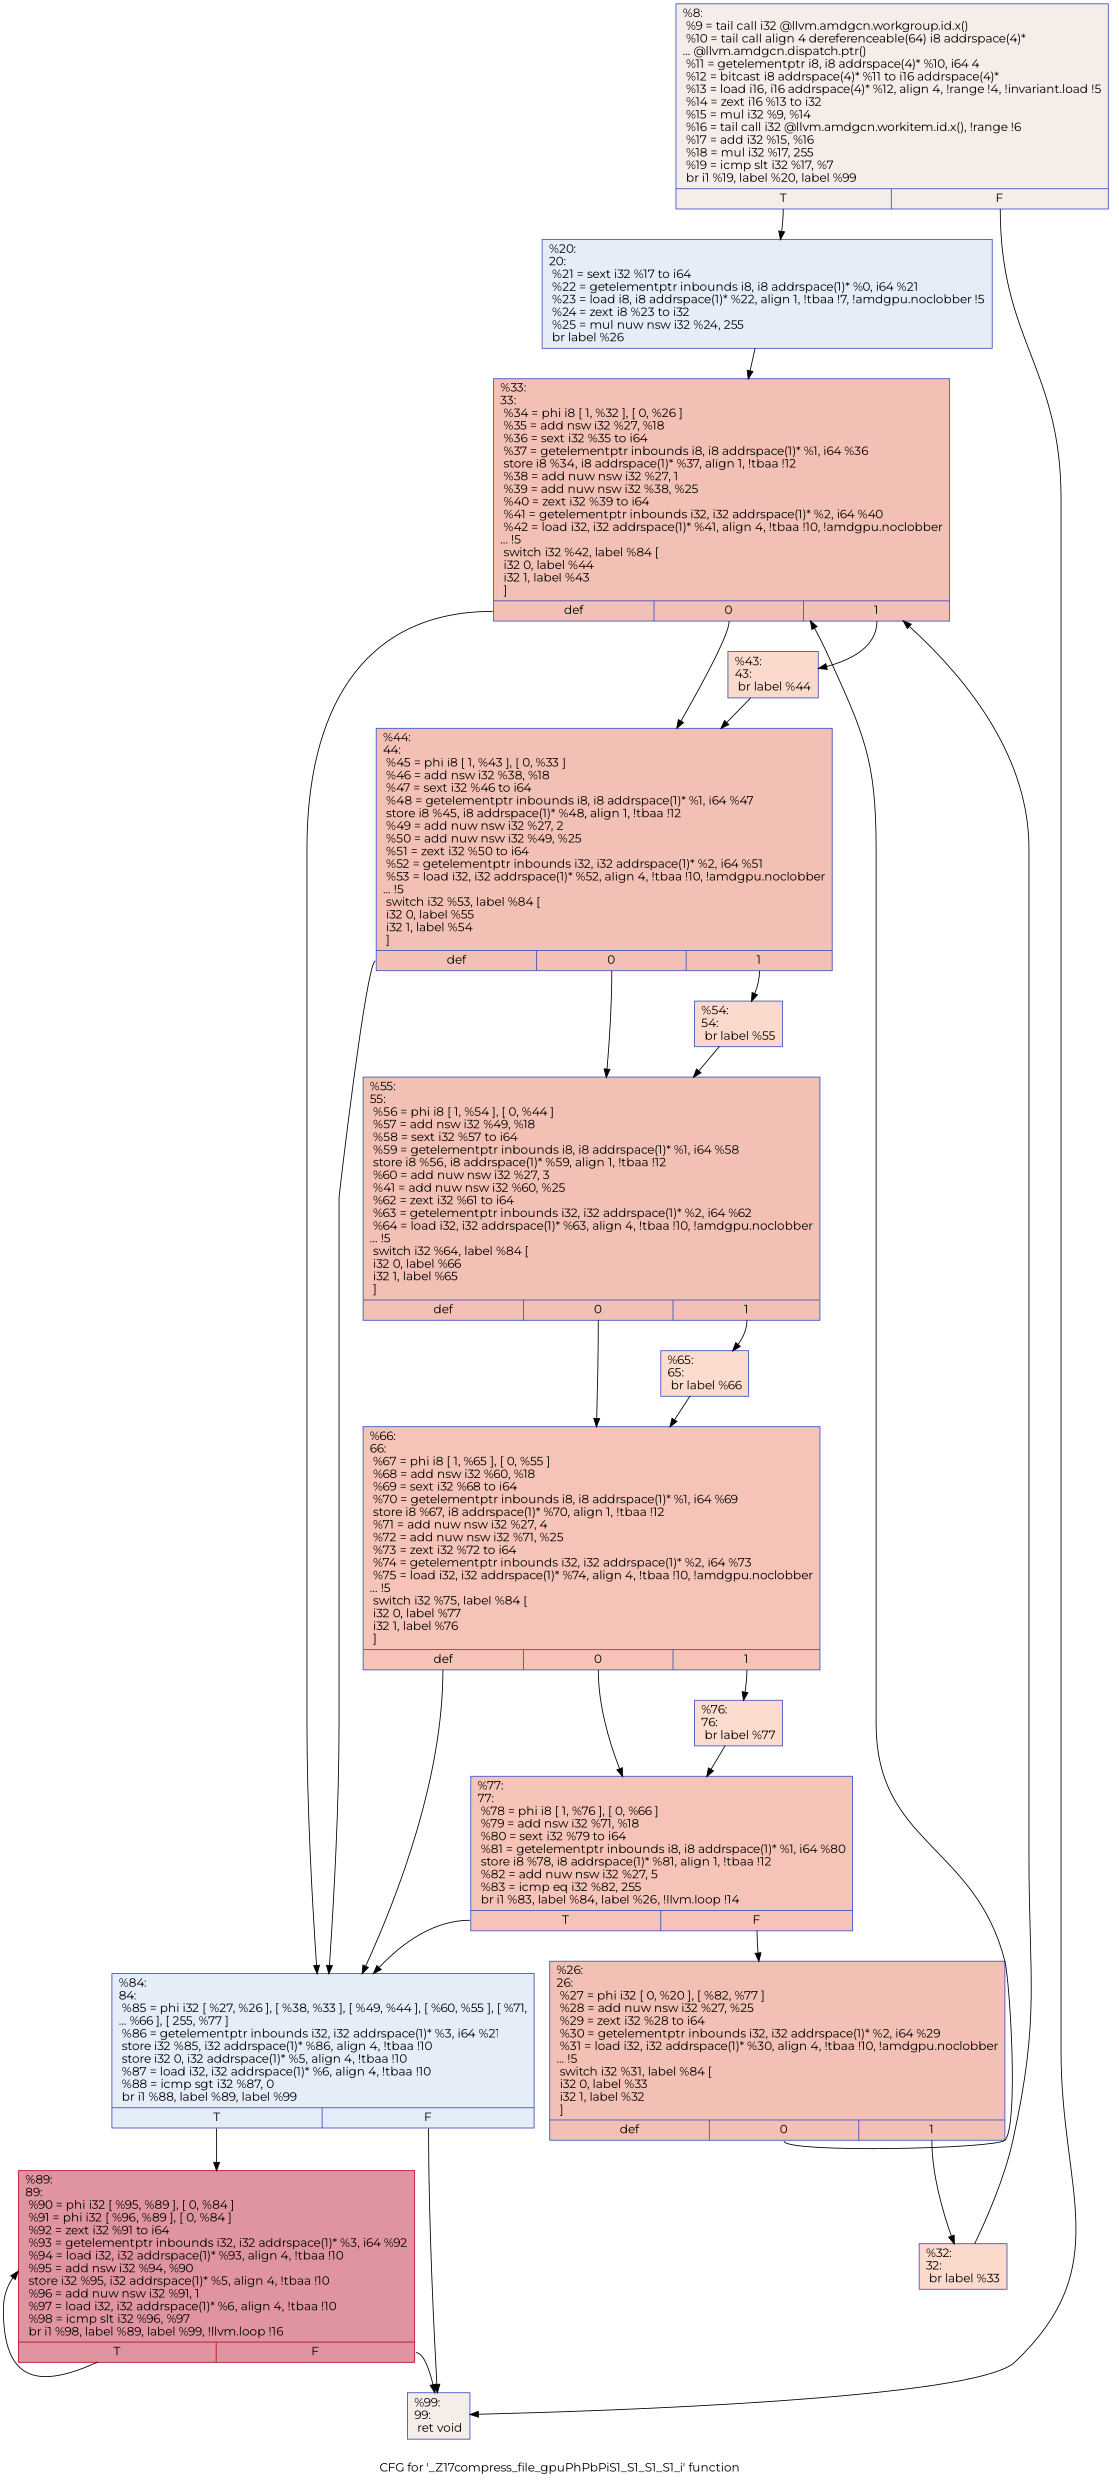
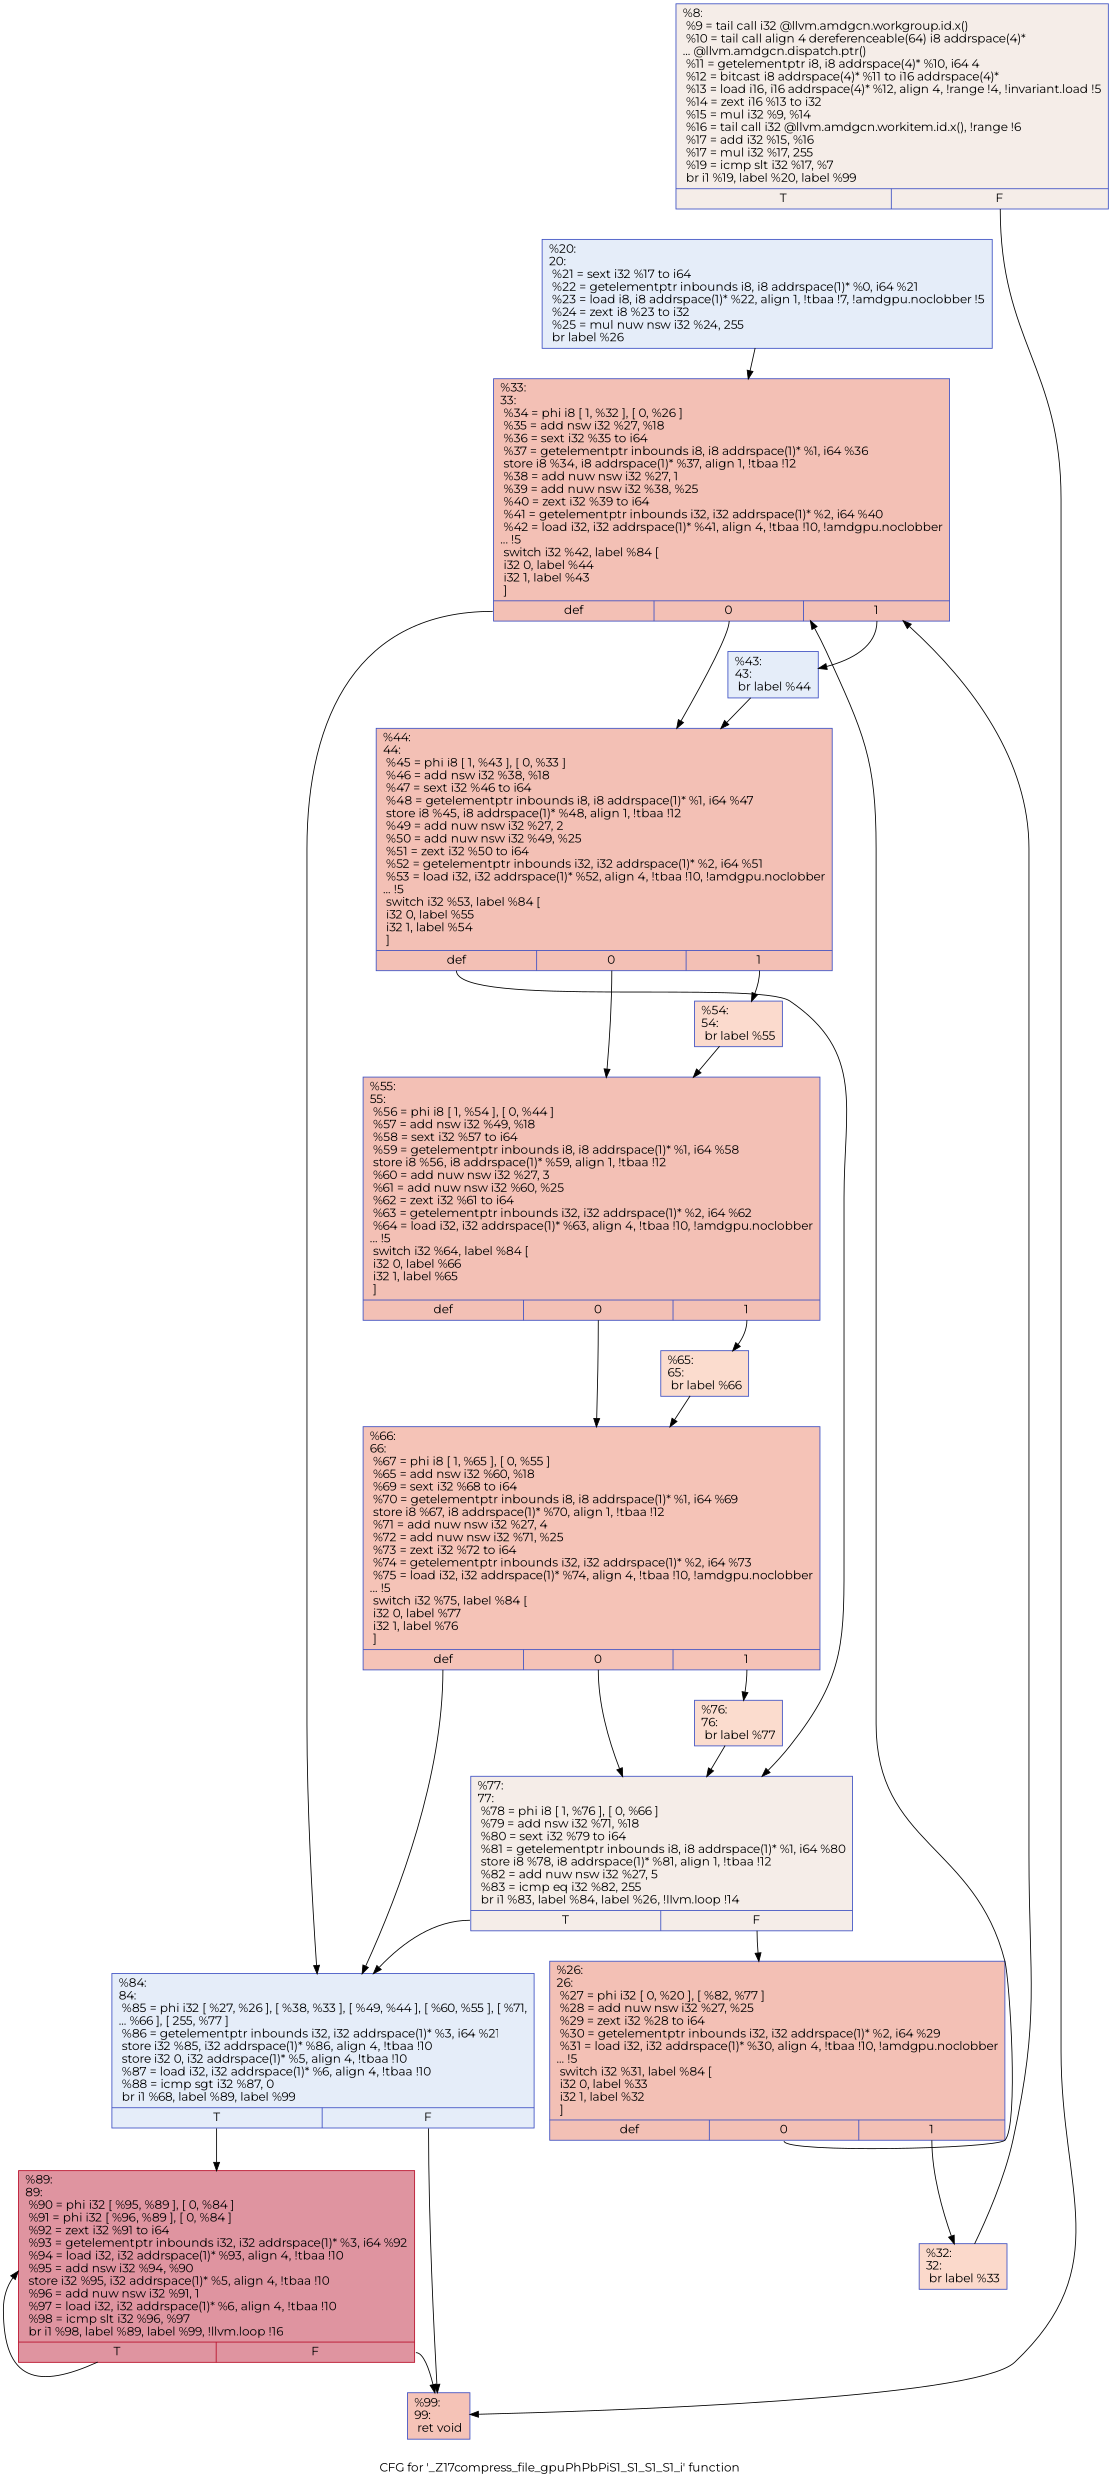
(749, 153) -> (748, 153)
(783, 220) -> none
(773, 675) -> (773, 675)
(468, 1188) -> (467, 1188)
(339, 1462) -> (844, 1217)
(453, 1474) -> (453, 1474)
(662, 1854) -> (662, 1854)
(208, 2097) -> (207, 2097)
(439, 2416) -> (439, 2416)
